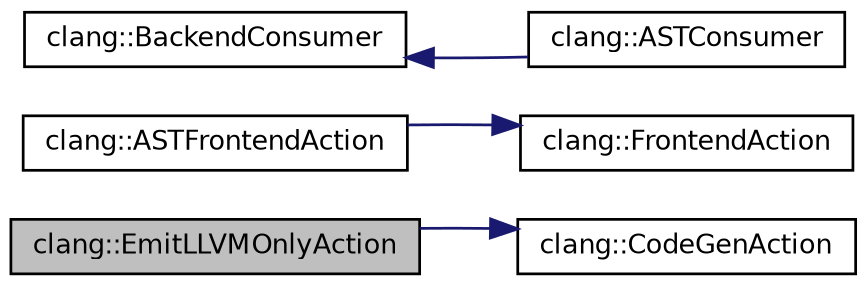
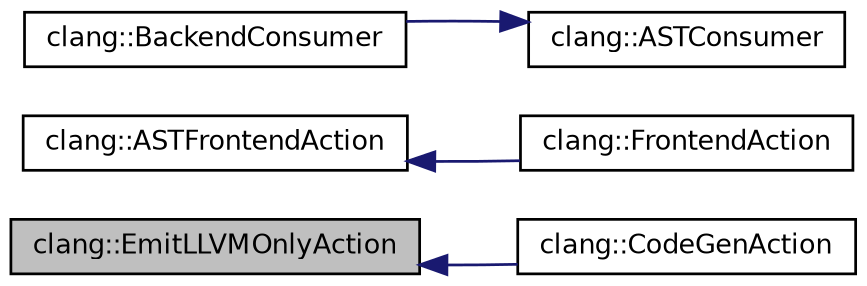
(481, 58) -> (453, 21)
(450, 125) -> (477, 161)
(455, 228) -> (483, 265)
